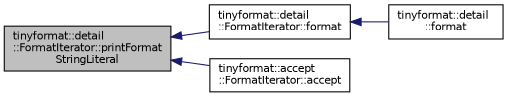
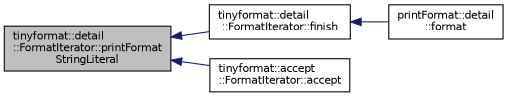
(280, 22) -> (280, 22)
(446, 22) -> (446, 22)
